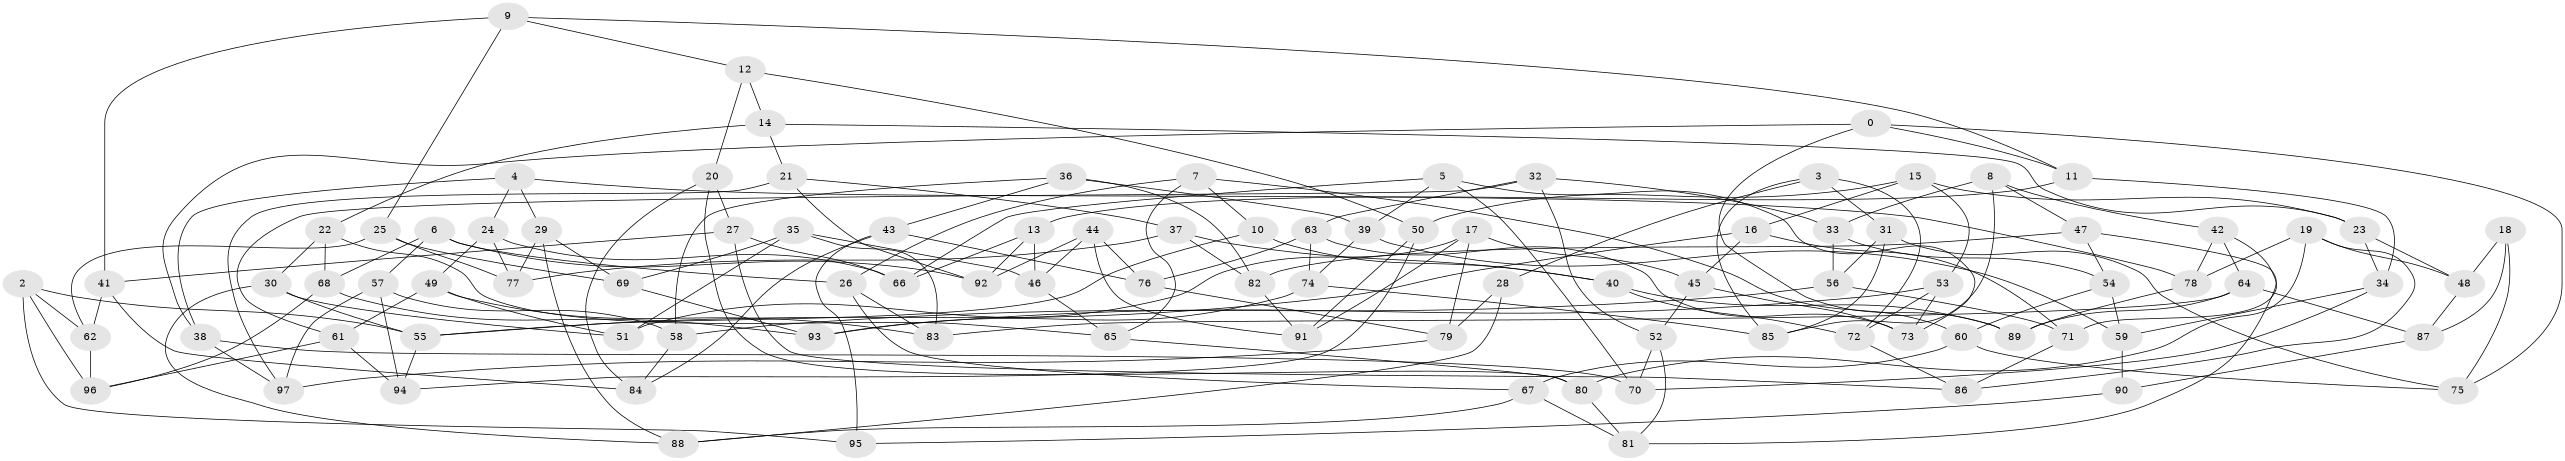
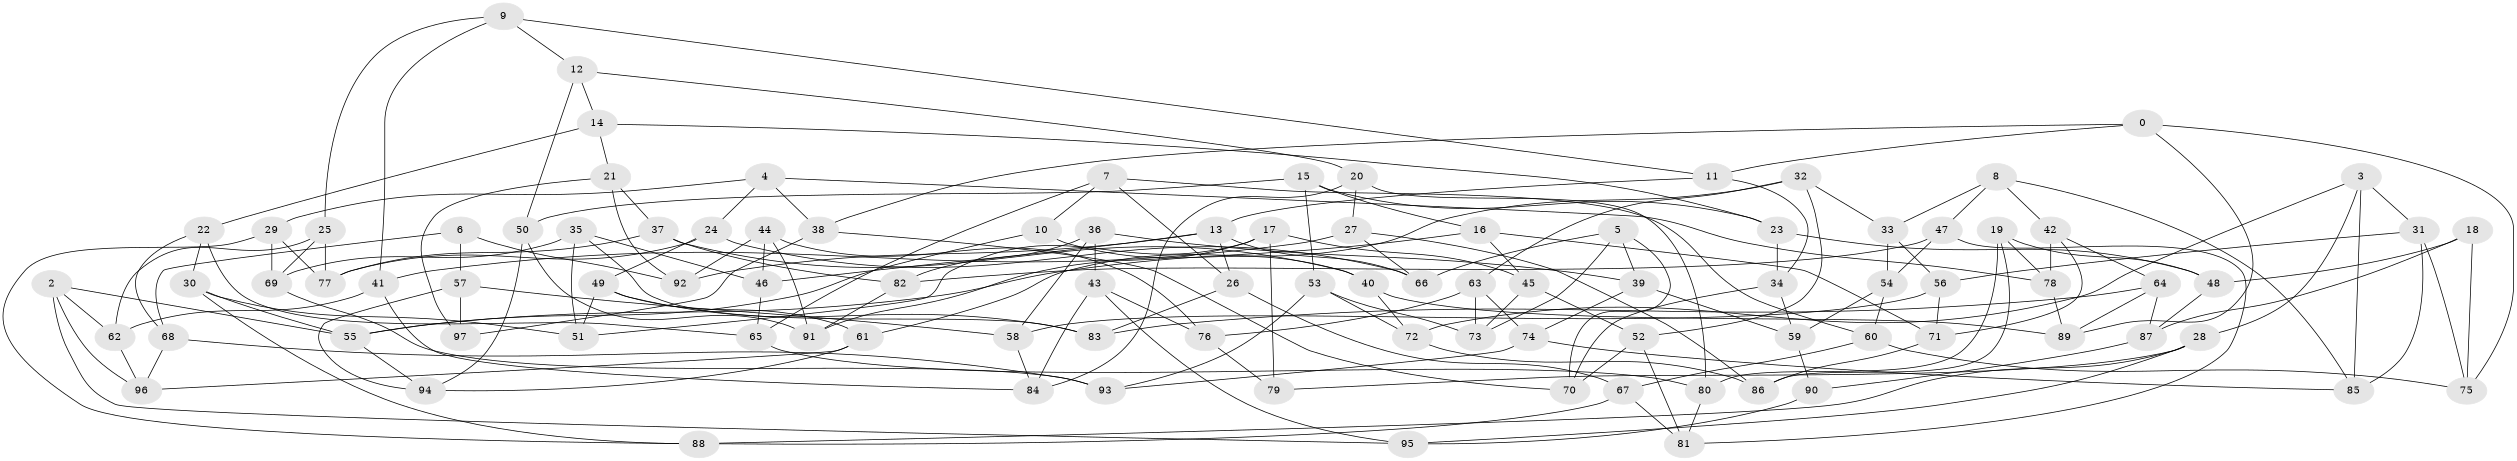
(684, 272) -> (1226, 261)
(780, 361) -> none
none -> (1810, 418)
